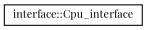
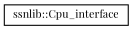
(73, 15) -> (66, 15)
